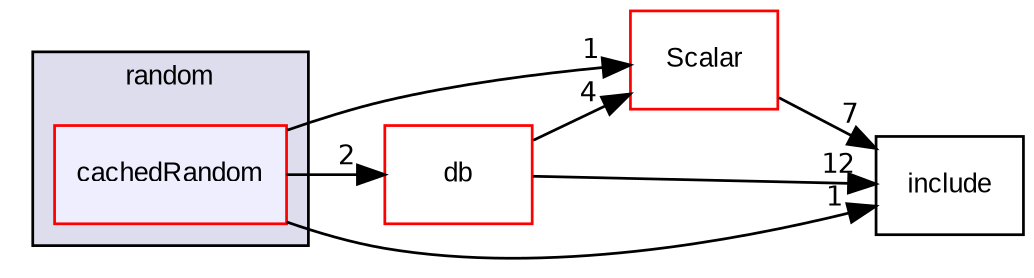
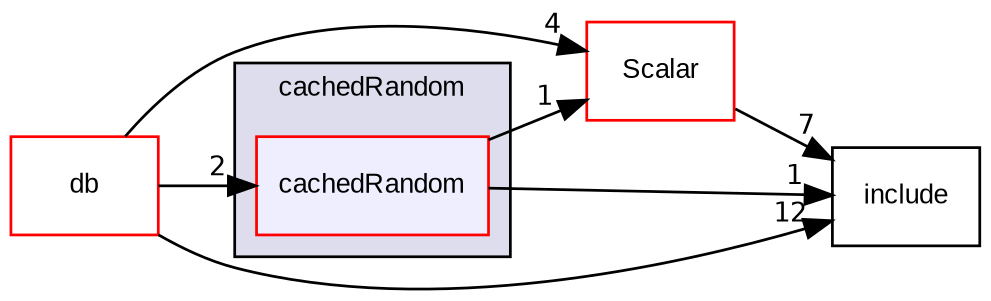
(171, 78) -> (373, 89)
(325, 175) -> (193, 186)
